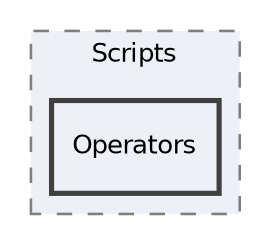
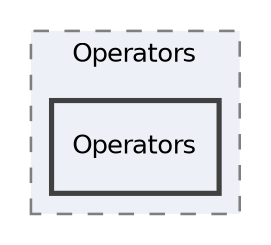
(135, 55) -> (135, 55)
